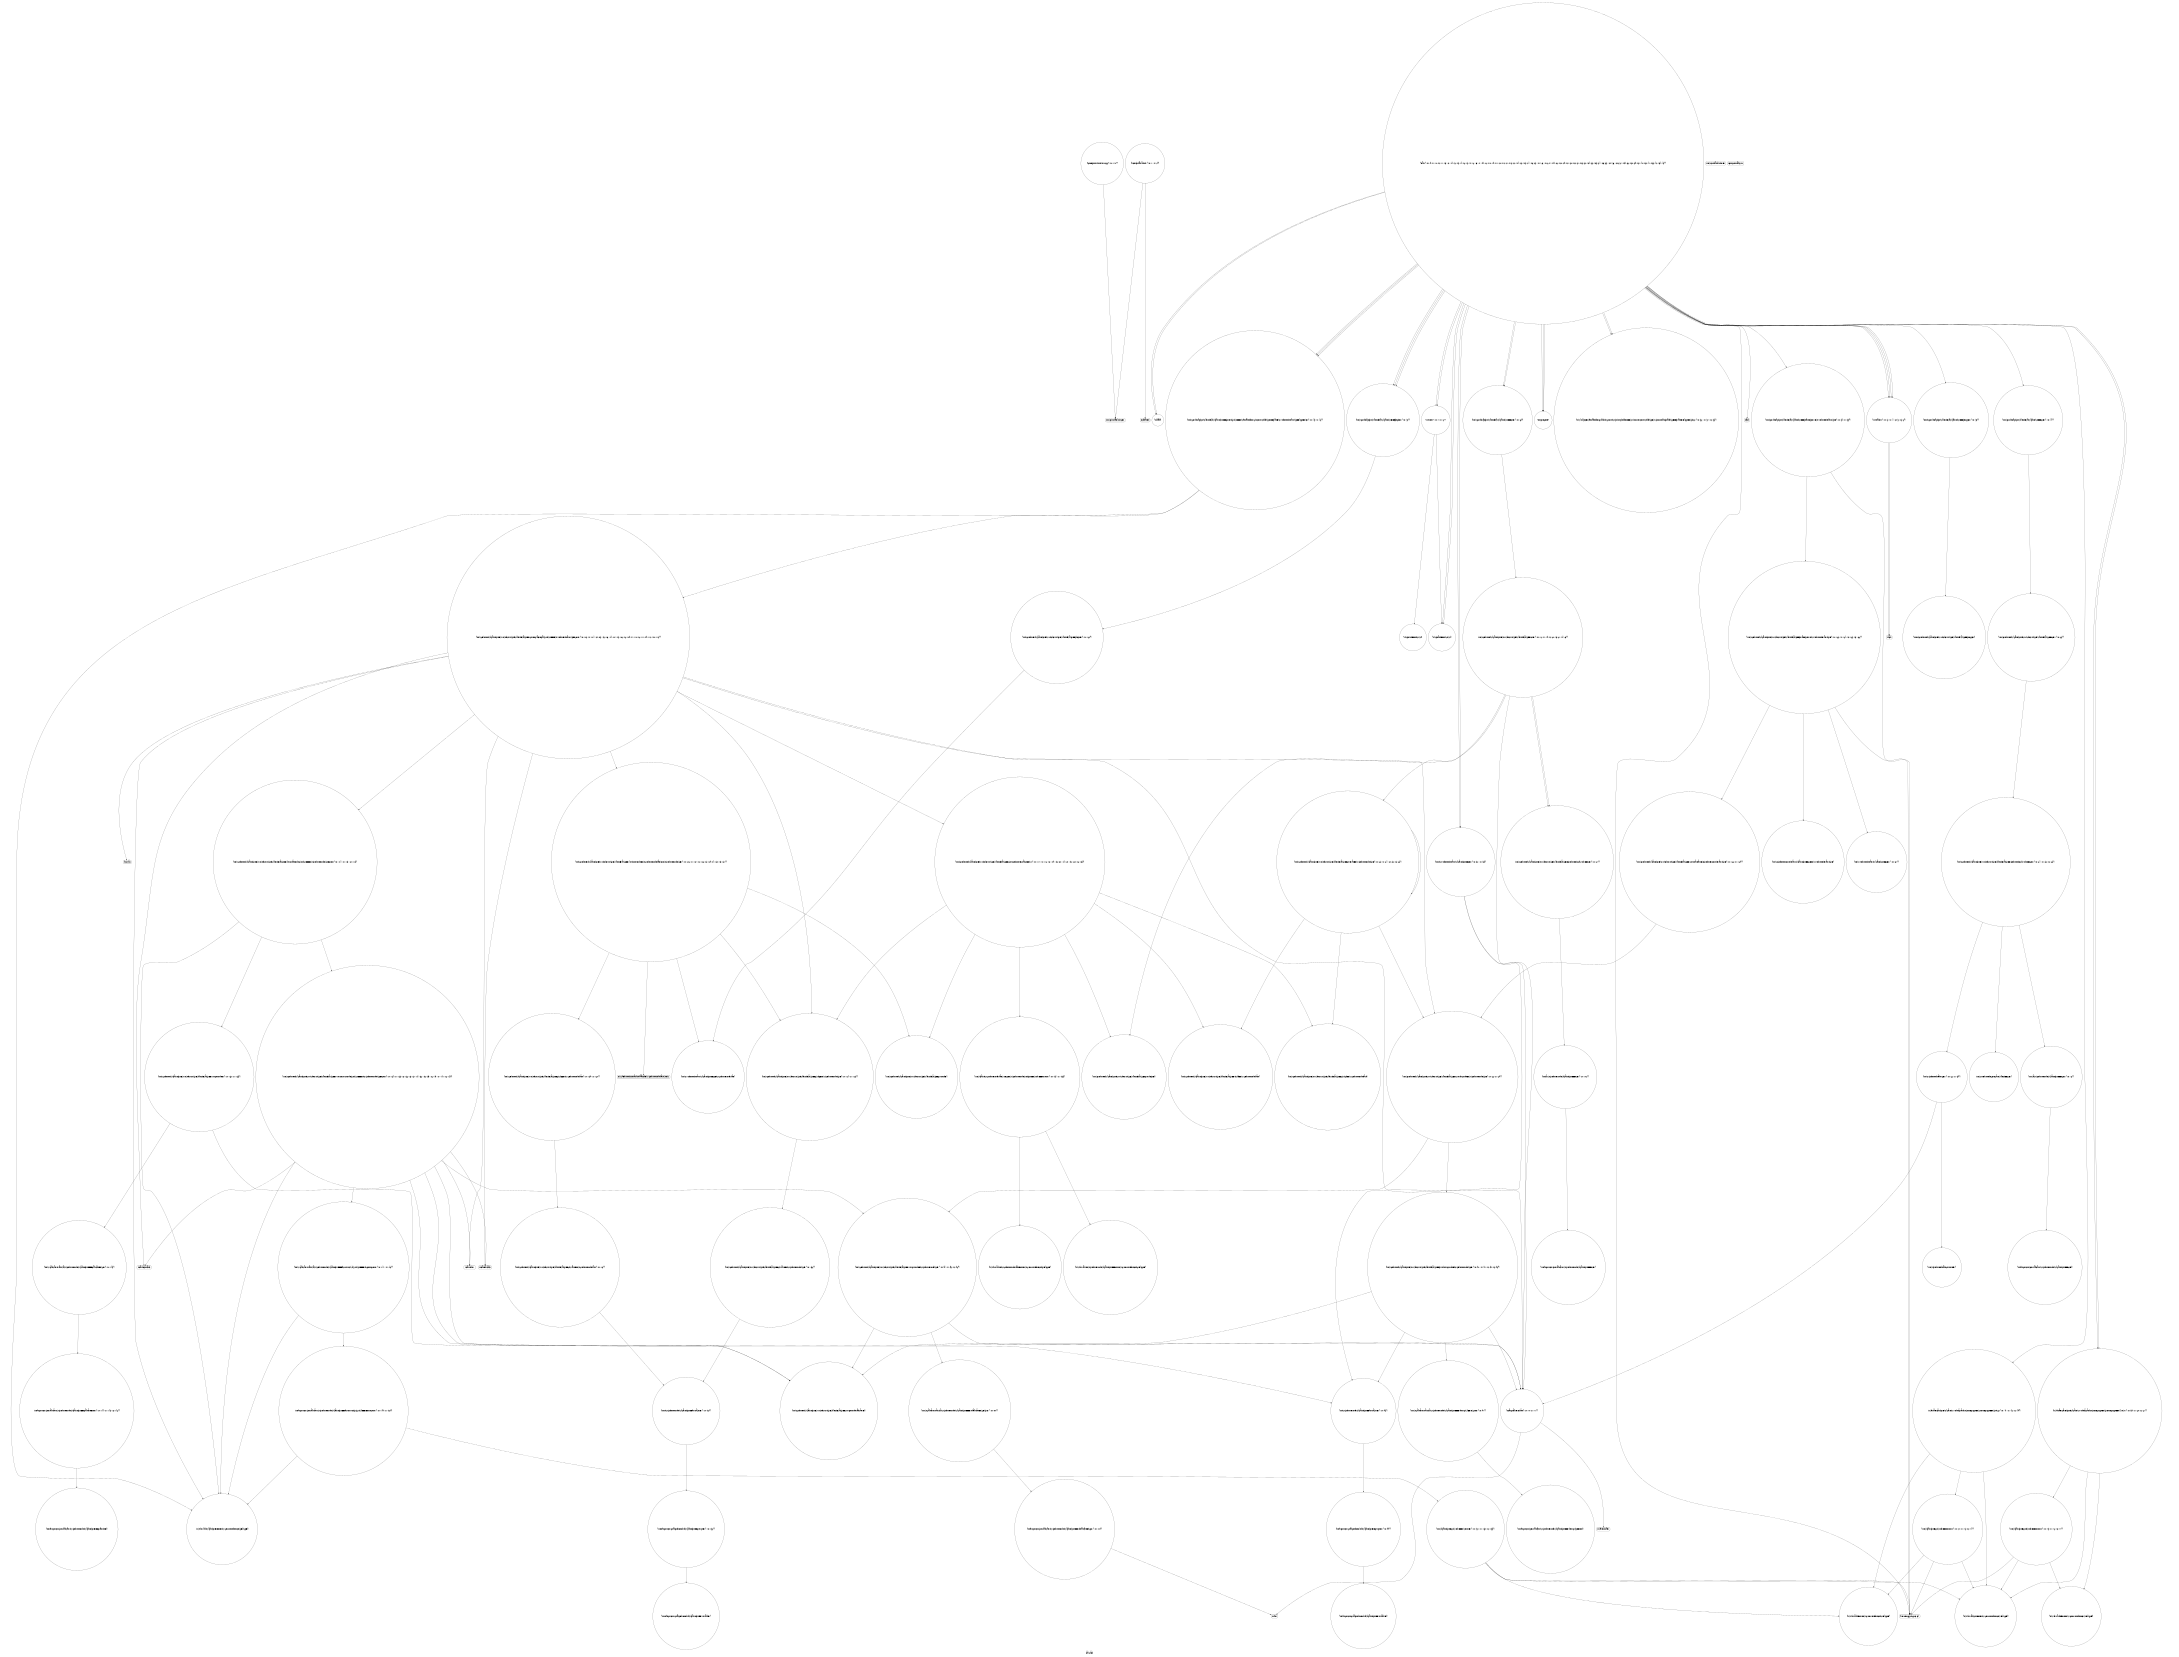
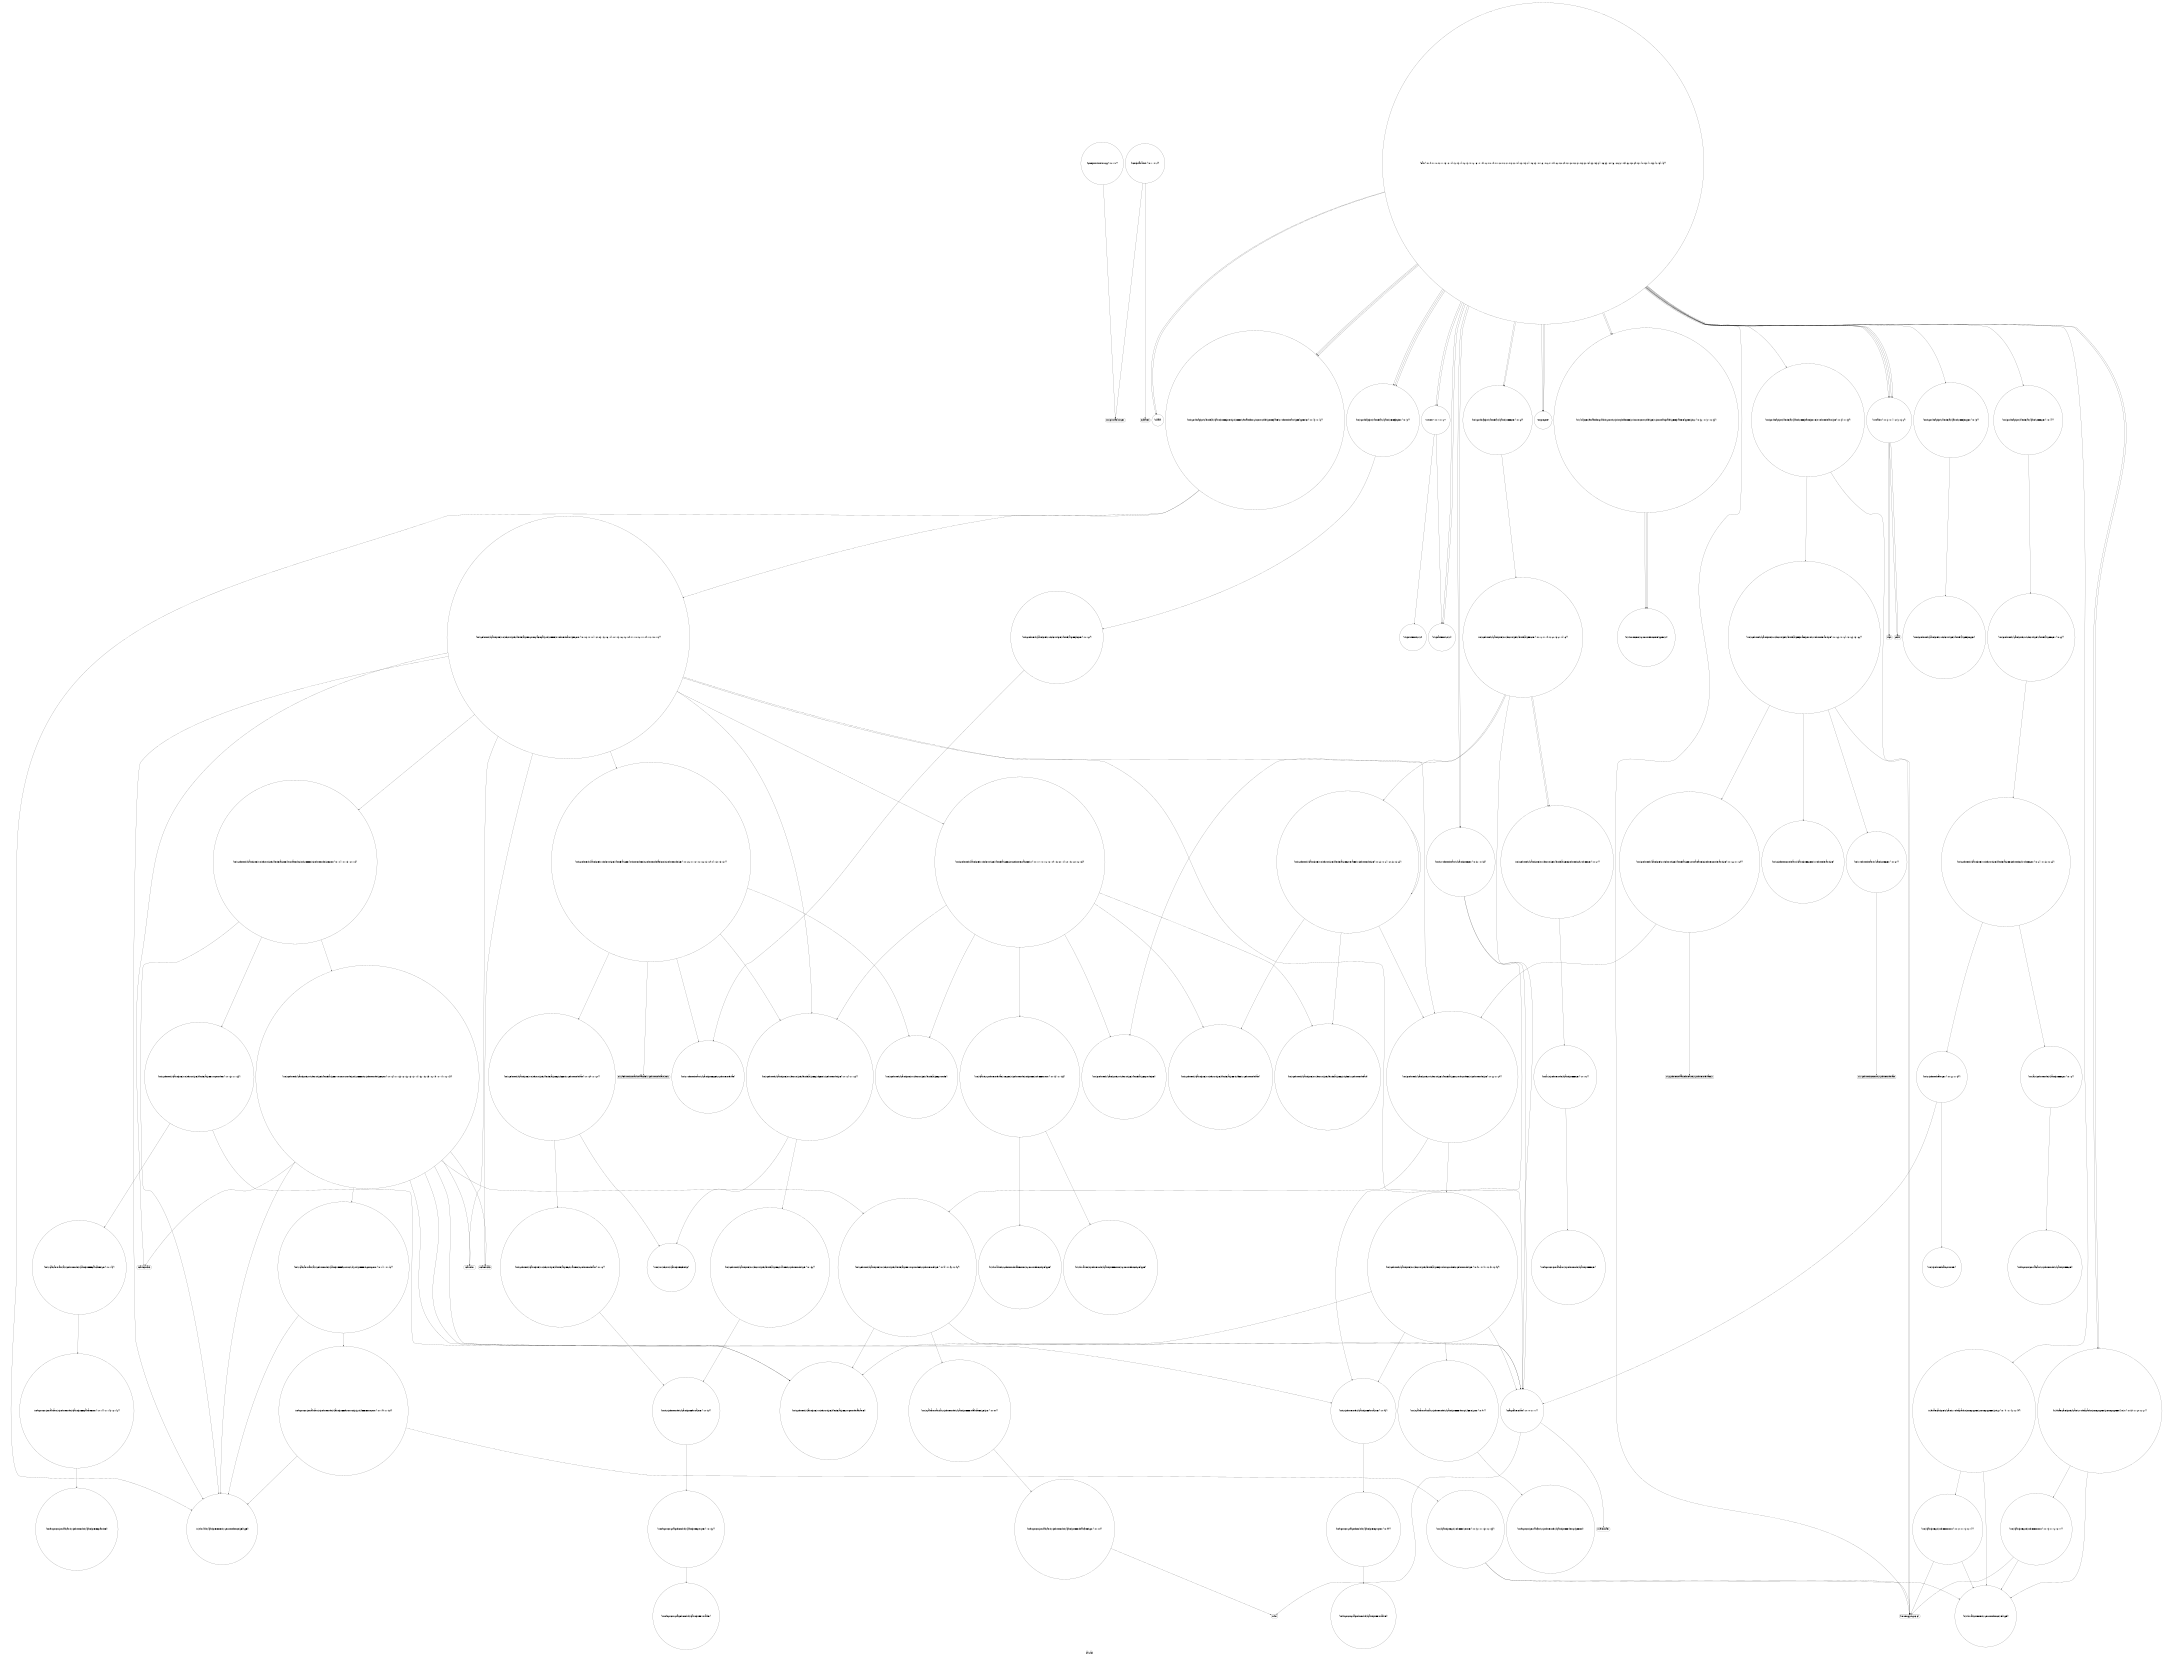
(1716, 163) -> none
(1736, 163) -> none
(1747, 420) -> none
none -> (1646, 637)
none -> (1897, 637)
(127, 862) -> none
none -> (1690, 1077)
none -> (1876, 1077)
(1994, 1077) -> none
none -> (671, 1267)
(1868, 1616) -> none
(2071, 1616) -> none
